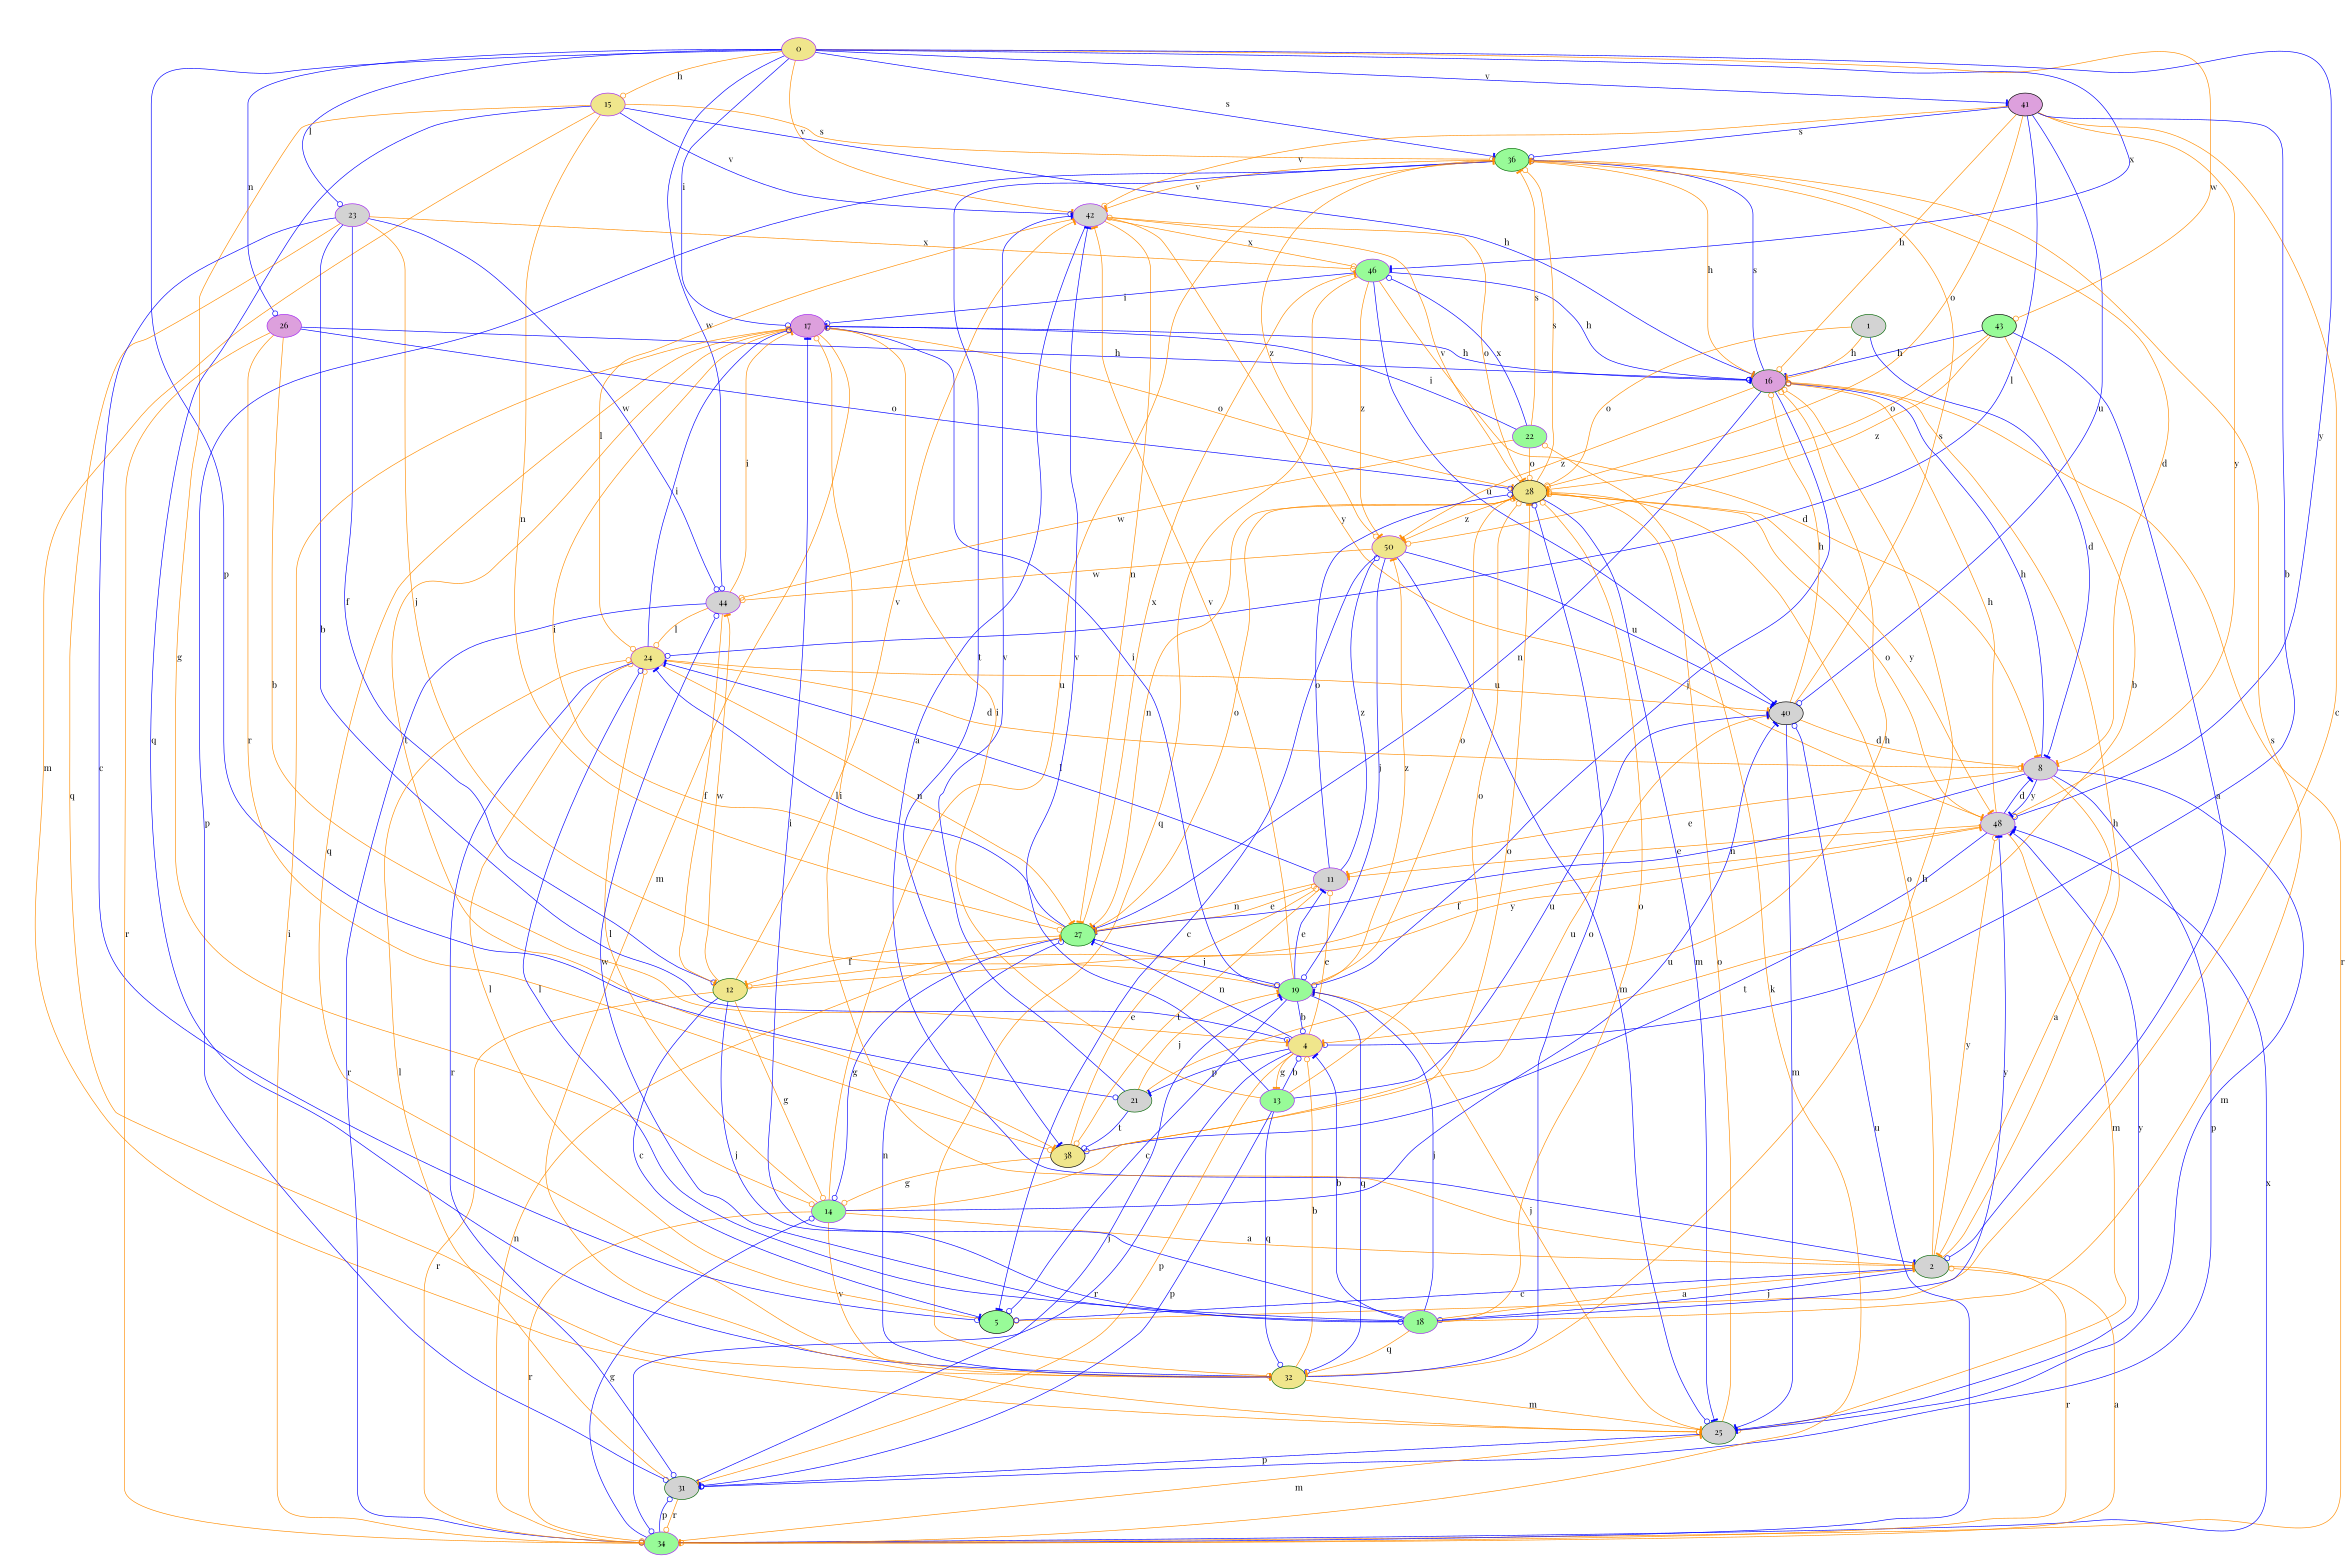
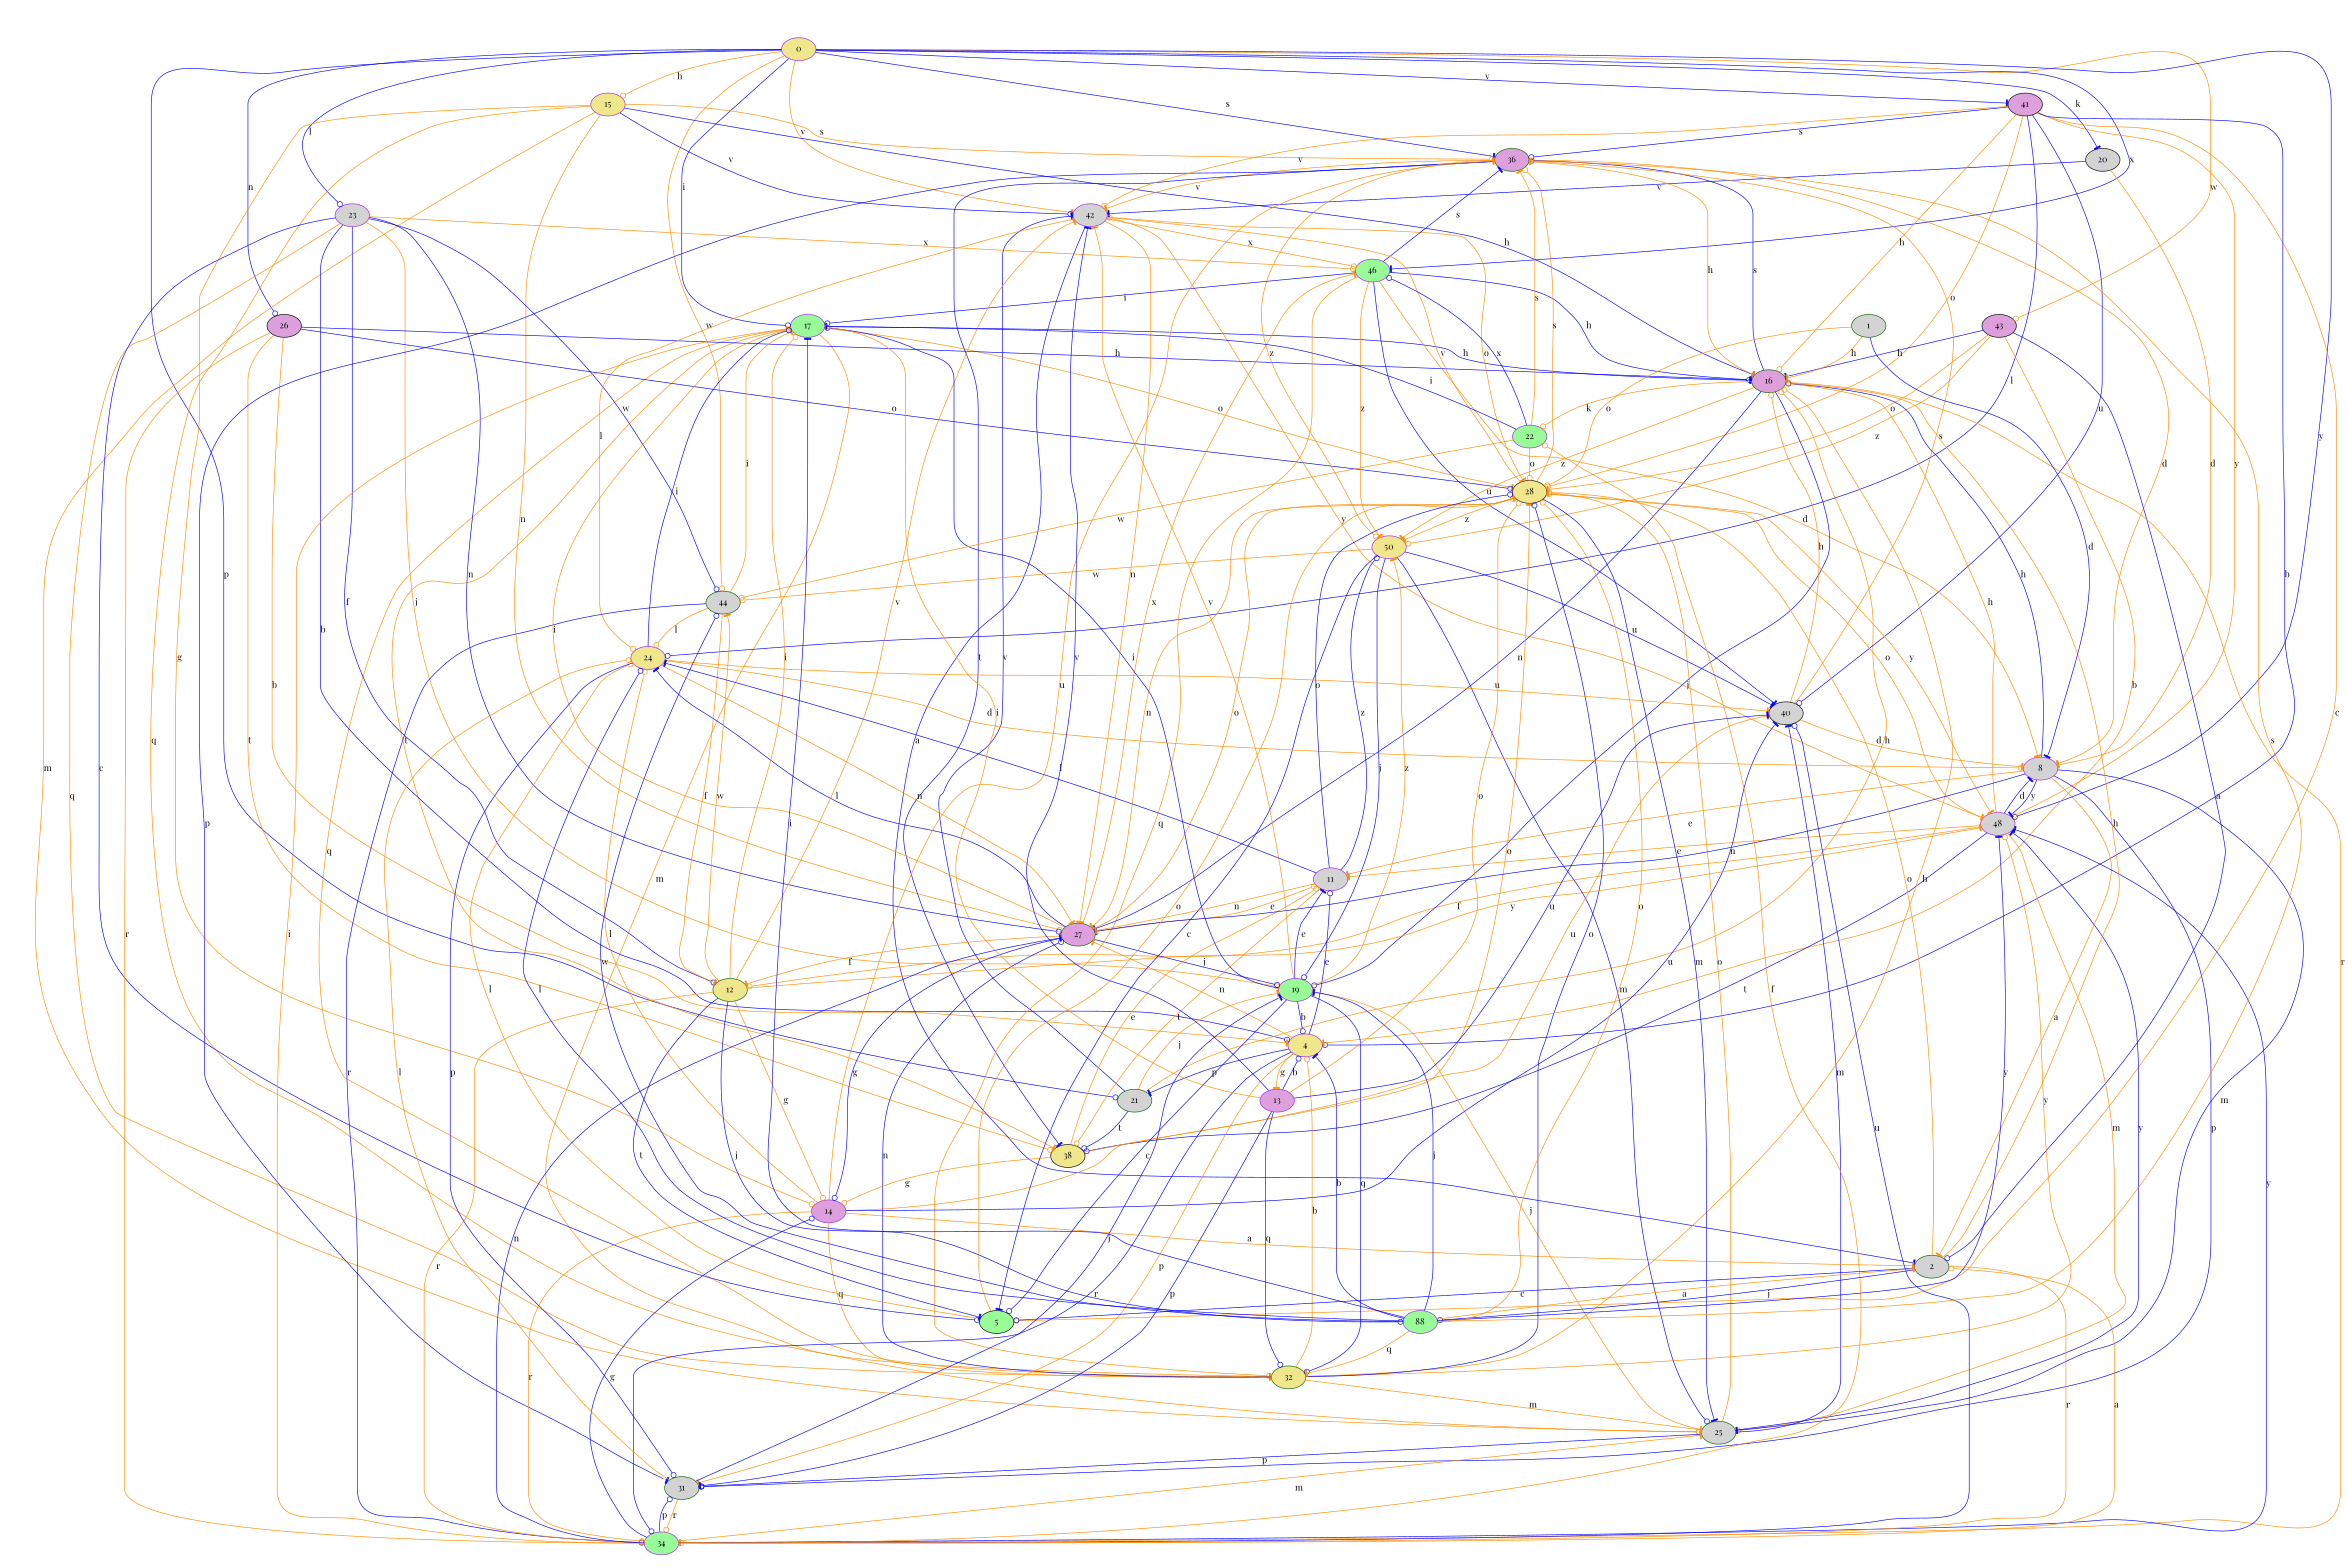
(1512, 160) -> (1512, 160)
none -> (2103, 160)
none -> (1441, 216)
(686, 297) -> (686, 297)
(1574, 318) -> (1574, 318)
(284, 326) -> (284, 326)
(808, 326) -> (808, 326)
(1999, 326) -> (1999, 326)
none -> (1645, 390)
(240, 414) -> (240, 414)
(723, 603) -> (723, 603)
(250, 741) -> (250, 741)
none -> (512, 751)
(1449, 772) -> (1204, 860)
(1078, 935) -> (1078, 935)
(1324, 966) -> (1324, 966)
(1194, 989) -> (1194, 989)
(1773, 990) -> (1773, 990)
(196, 1023) -> (196, 1023)
(1964, 1048) -> (1920, 1337)
(453, 1073) -> (453, 1073)
(1277, 1101) -> (1277, 1101)
(1792, 1109) -> (1839, 1116)
(641, 1156) -> (641, 1156)
(556, 1163) -> (556, 1163)
(1007, 1170) -> (784, 658)
(2268, 1184) -> (2268, 1184)
(829, 1211) -> (829, 1211)
(841, 1294) -> (841, 1294)
(1420, 1322) -> (1420, 1322)
